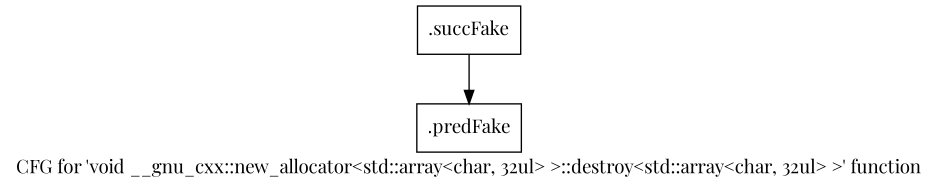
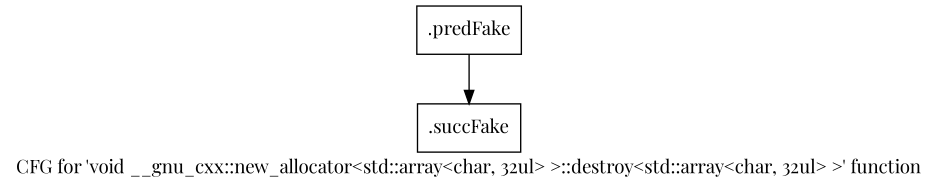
(469, 72) -> (469, 72)
